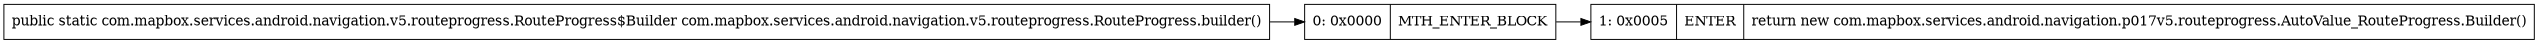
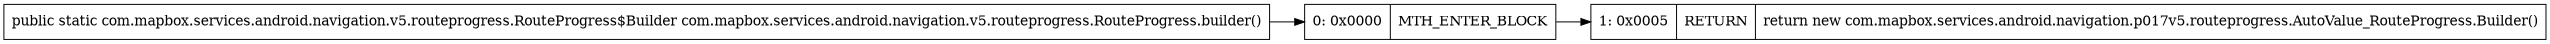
(1710, 21) -> (1716, 21)
